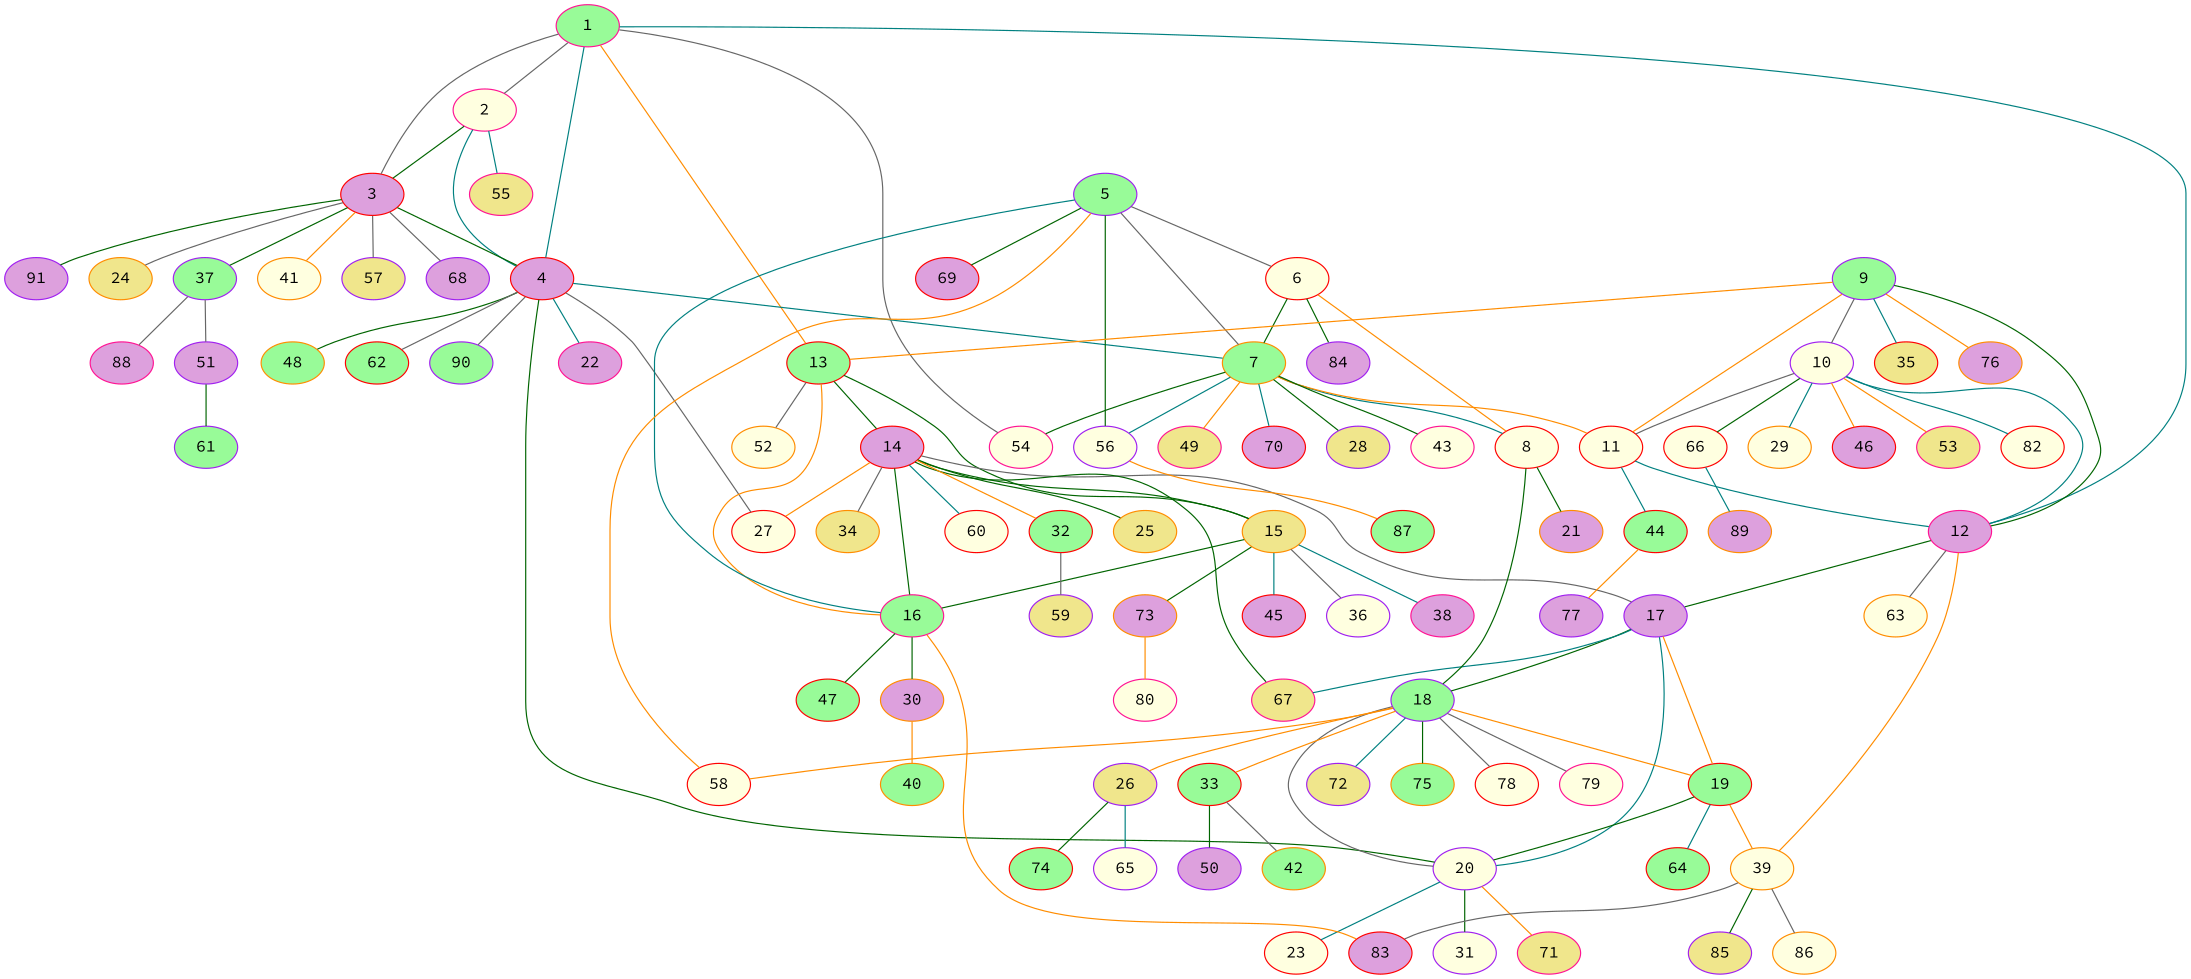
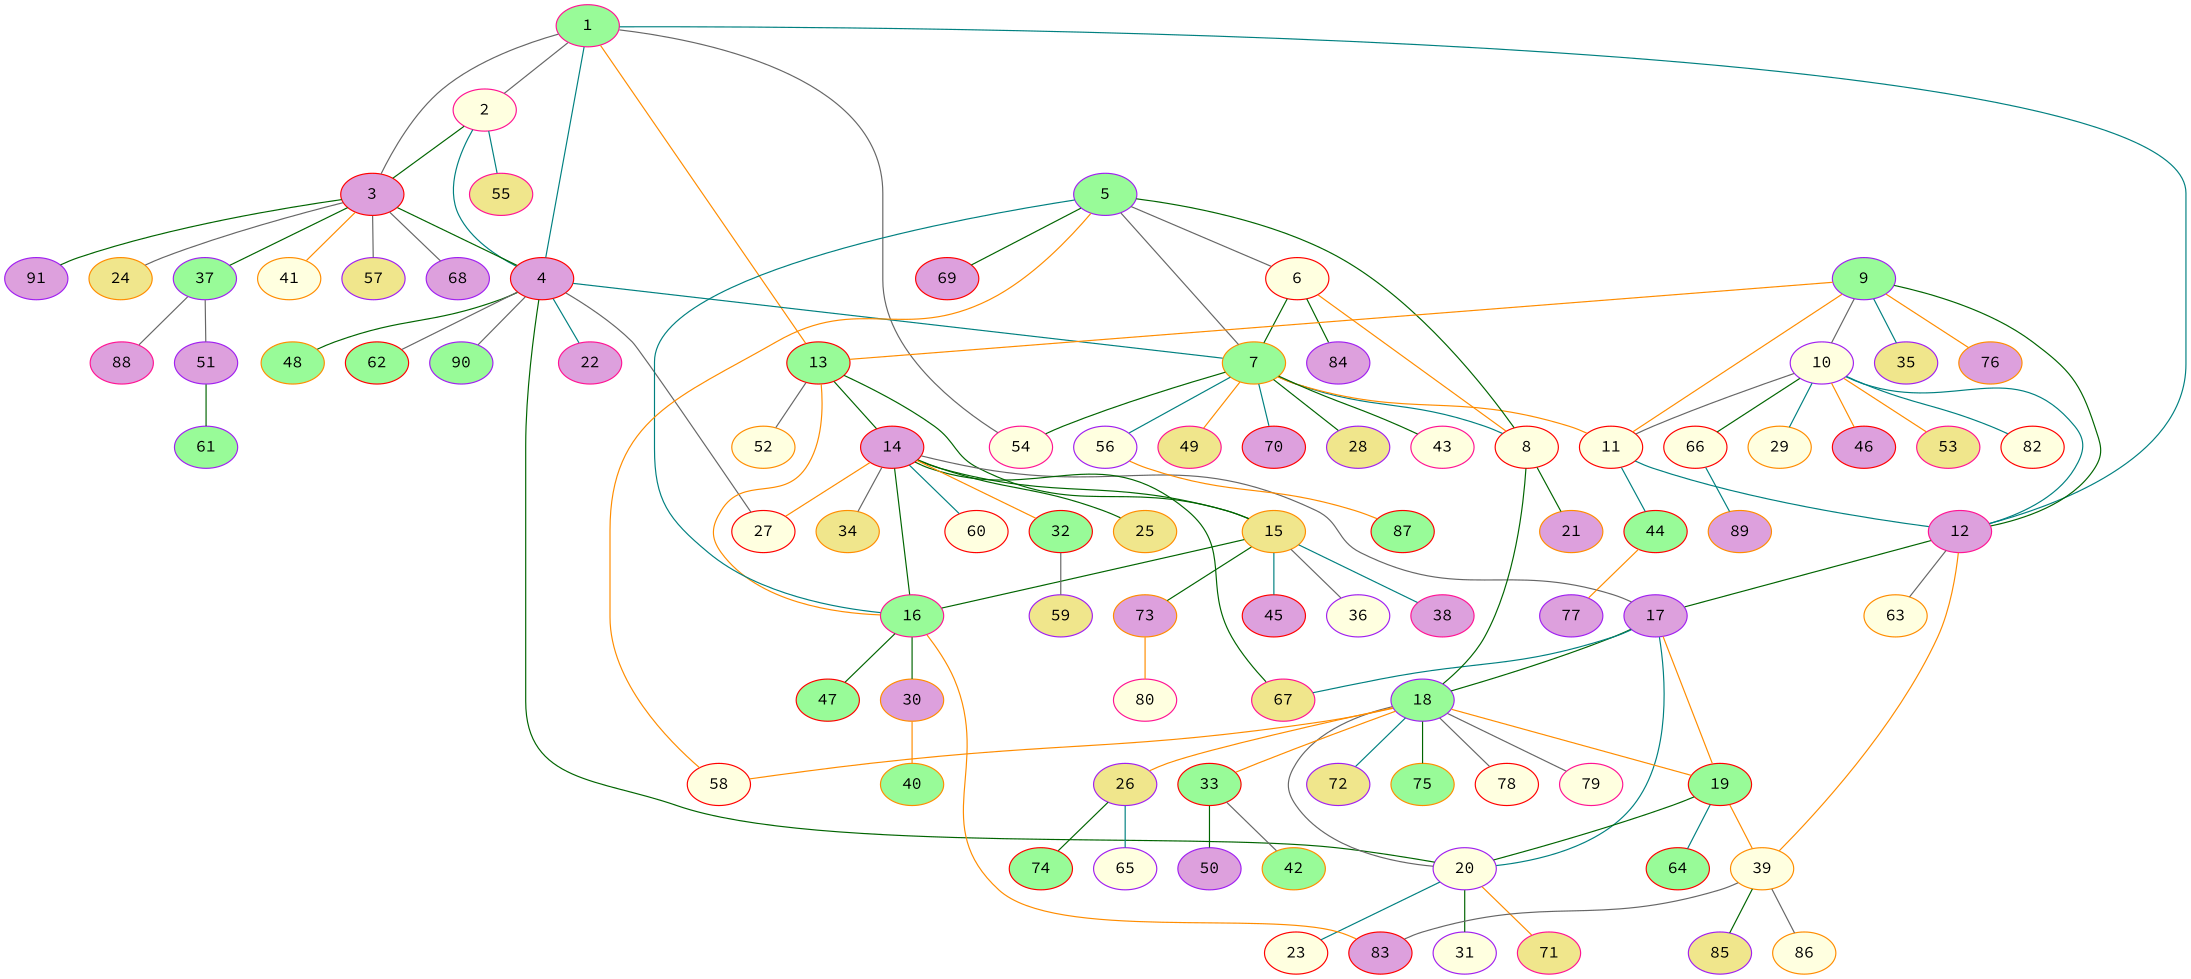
(1105, 321) -> (1353, 266)
(1906, 363) -> (1906, 363)
